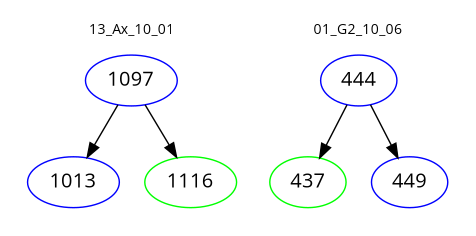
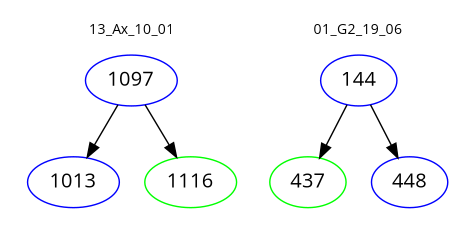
(359, 30) -> (359, 30)
(359, 81) -> (359, 81)
(410, 182) -> (410, 182)
